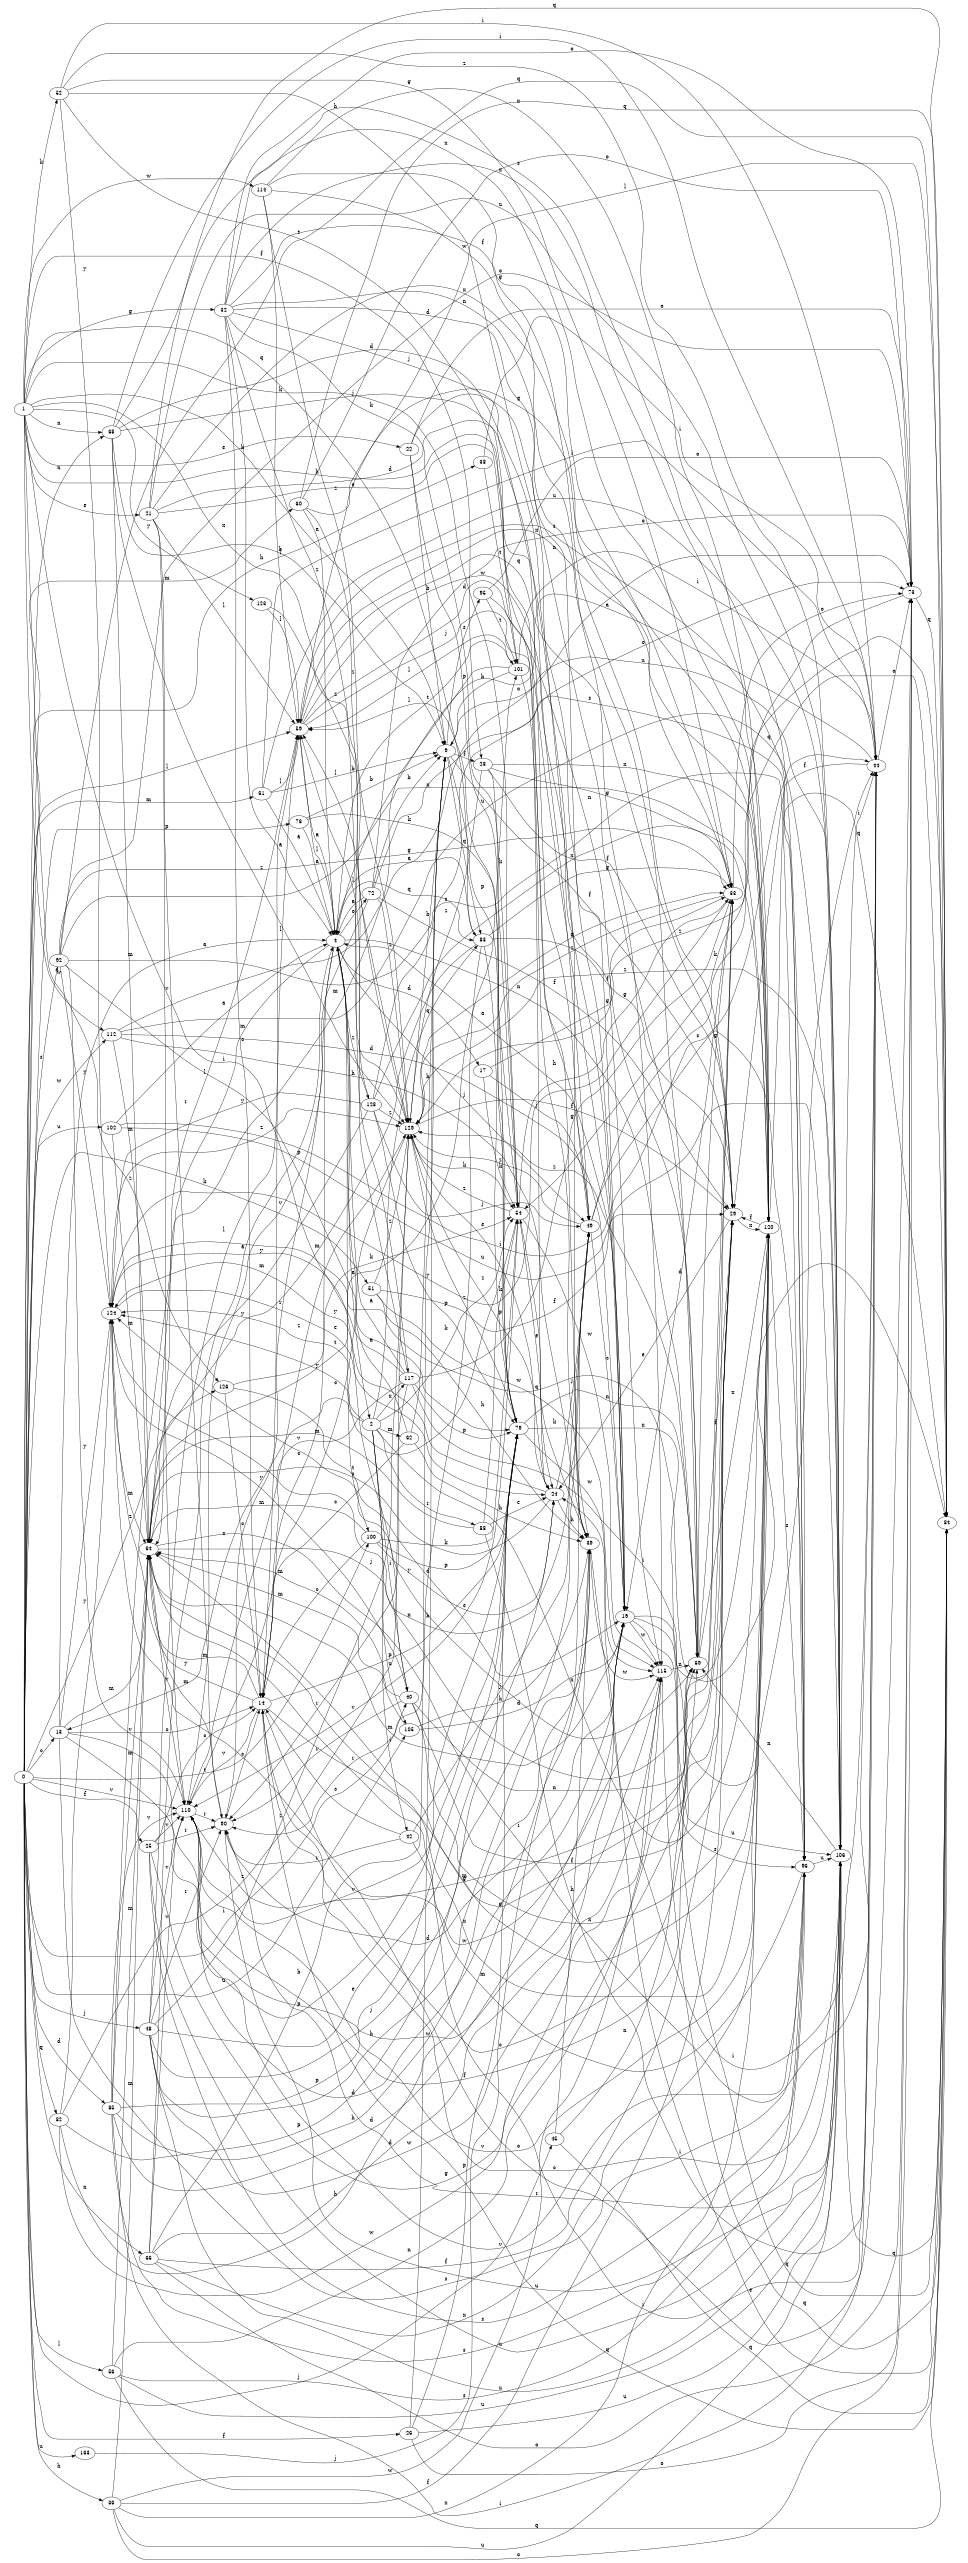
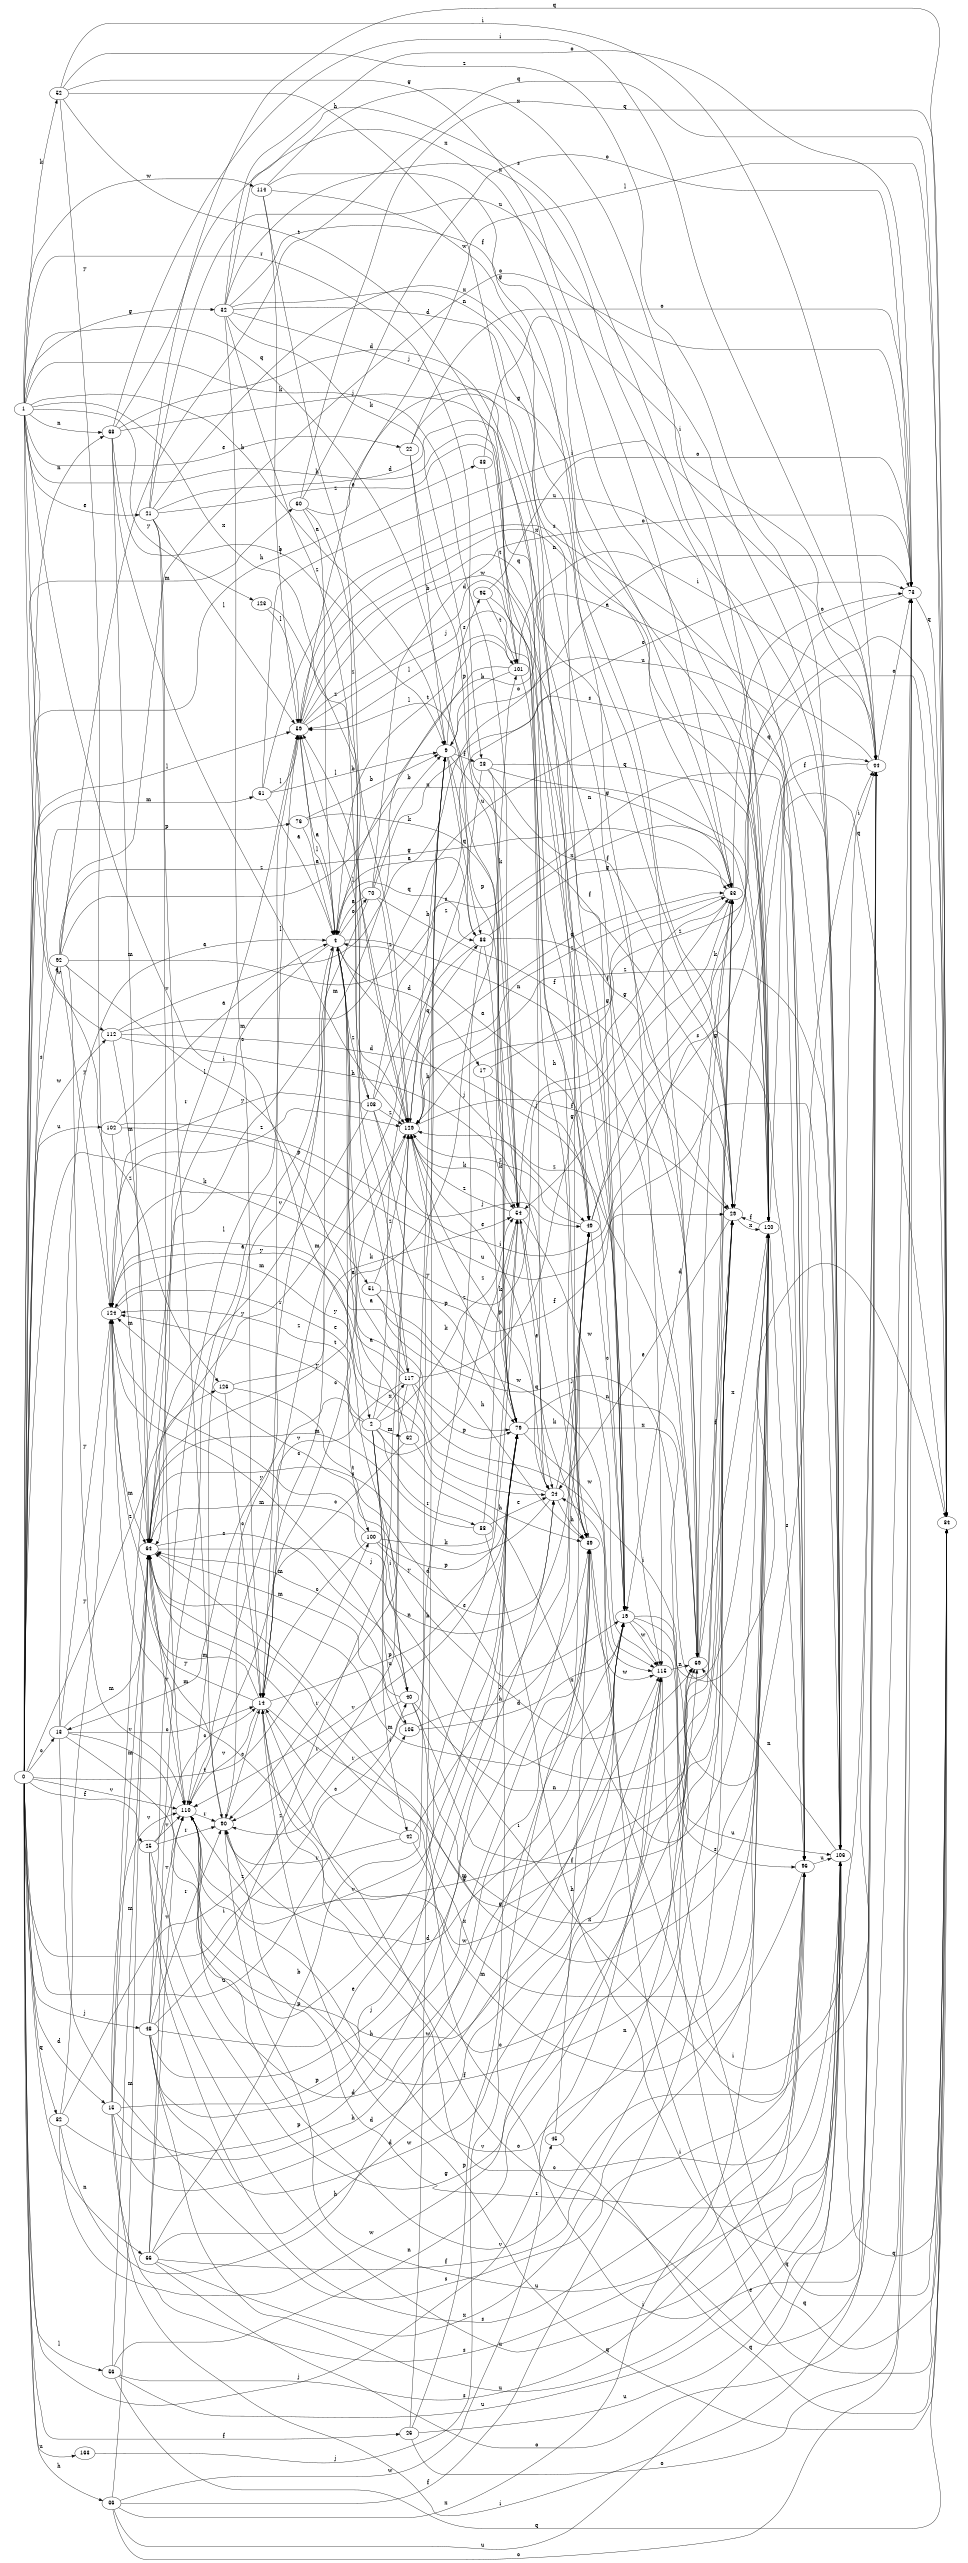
(262, 254) -> (262, 254)
(246, 635) -> none
(625, 765) -> (625, 765)
(371, 894) -> (371, 894)
(371, 1105) -> (371, 1105)
(111, 2108) -> (111, 2108)
